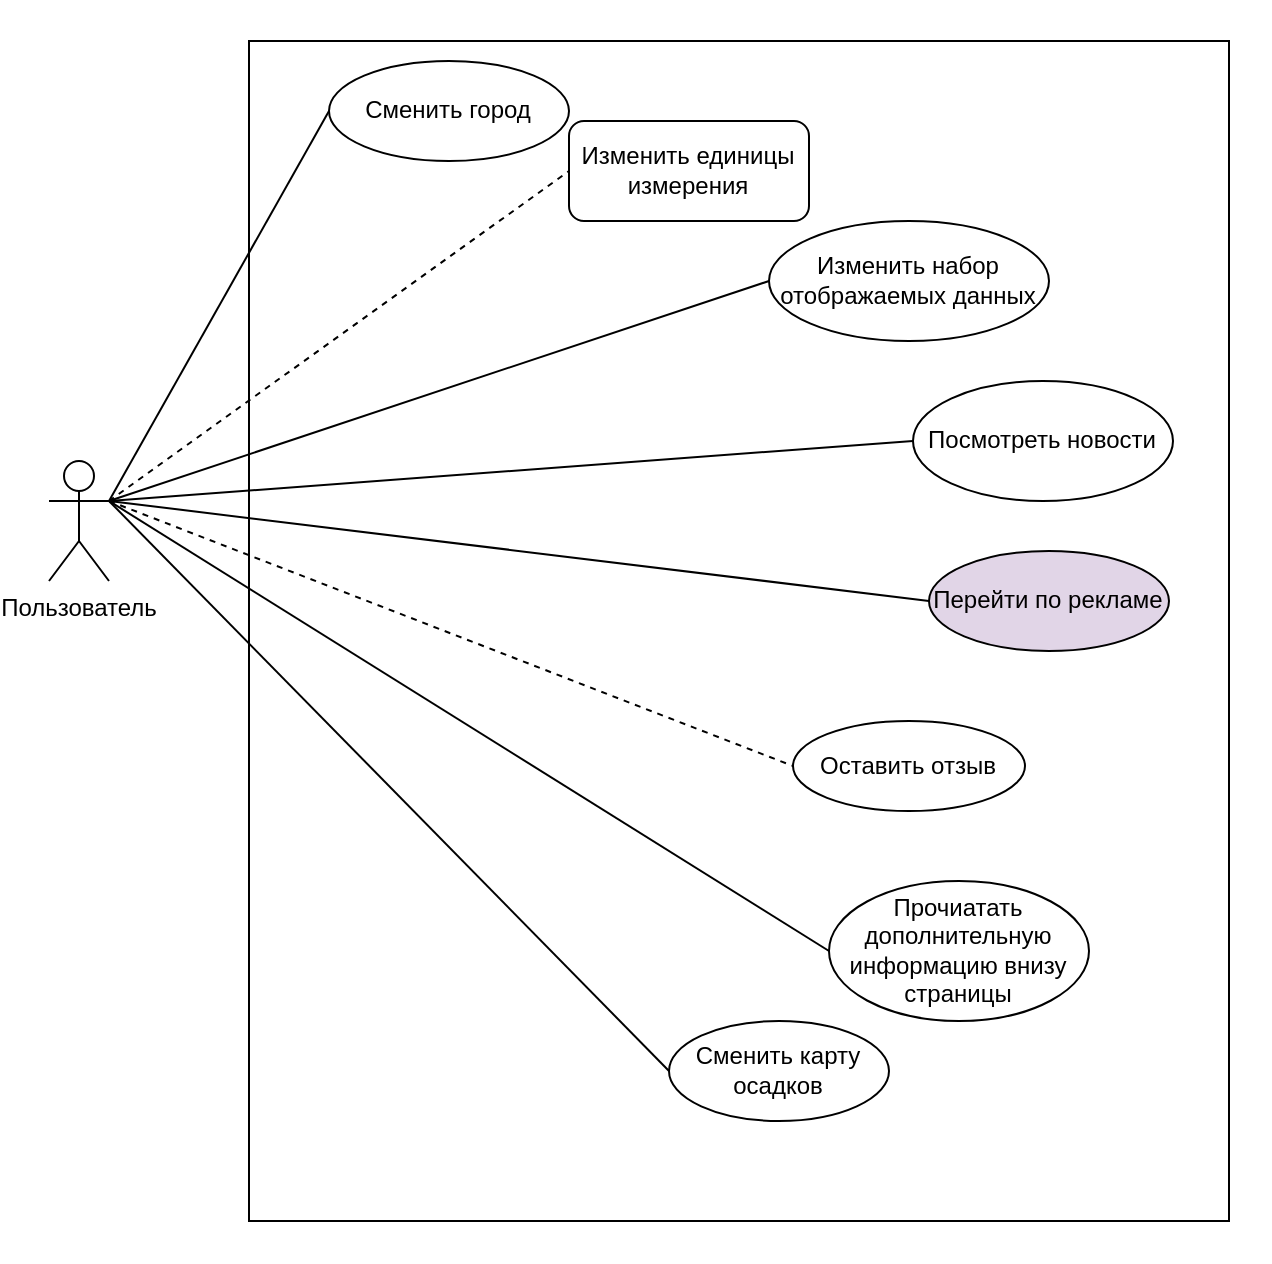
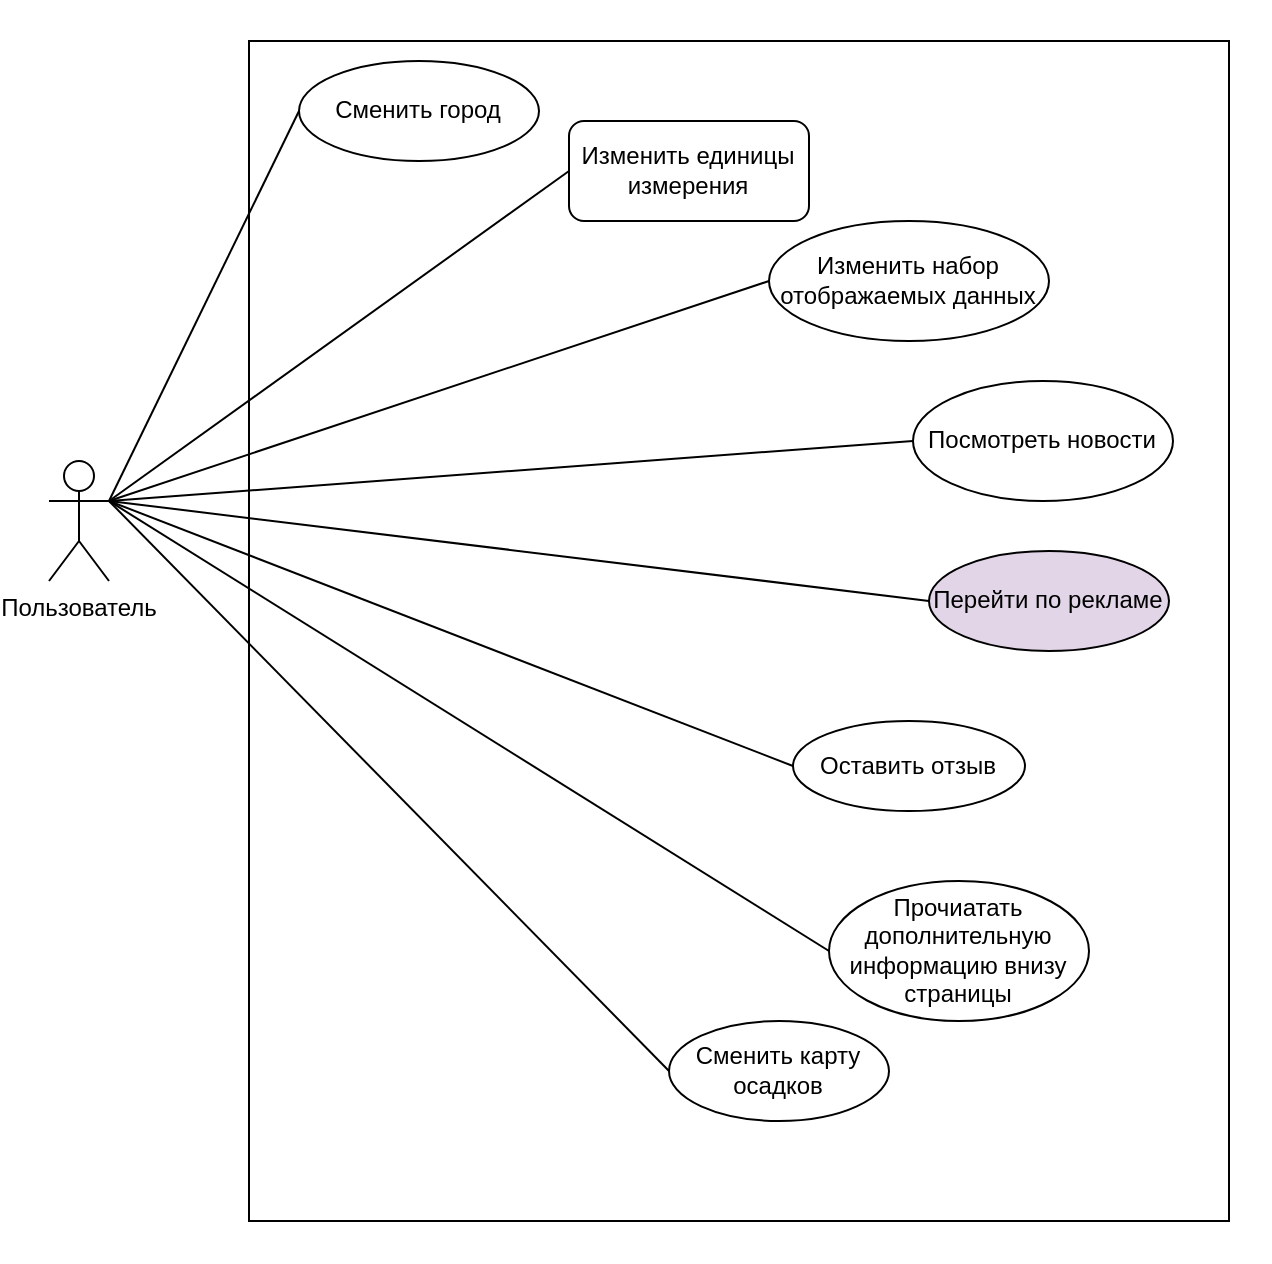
(449, 111) -> (419, 111)
(343, 333) -> (343, 333)
(459, 637) -> (459, 637)
